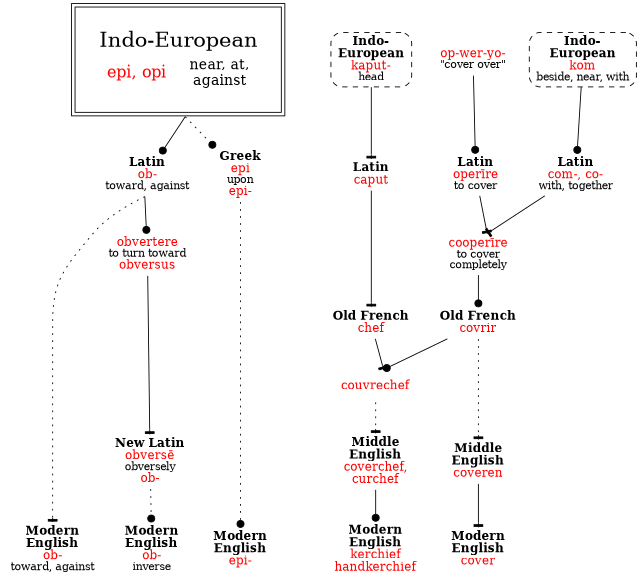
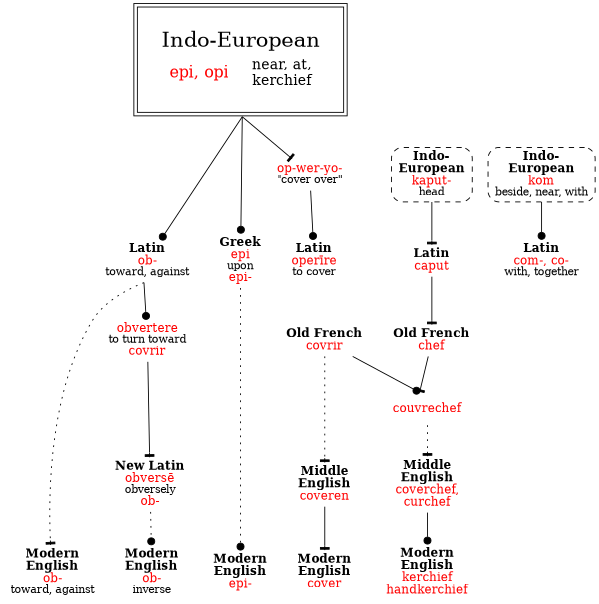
(220, 81) -> (282, 81)
(197, 129) -> (242, 171)
none -> (265, 136)
(478, 255) -> none
(147, 265) -> (147, 351)
